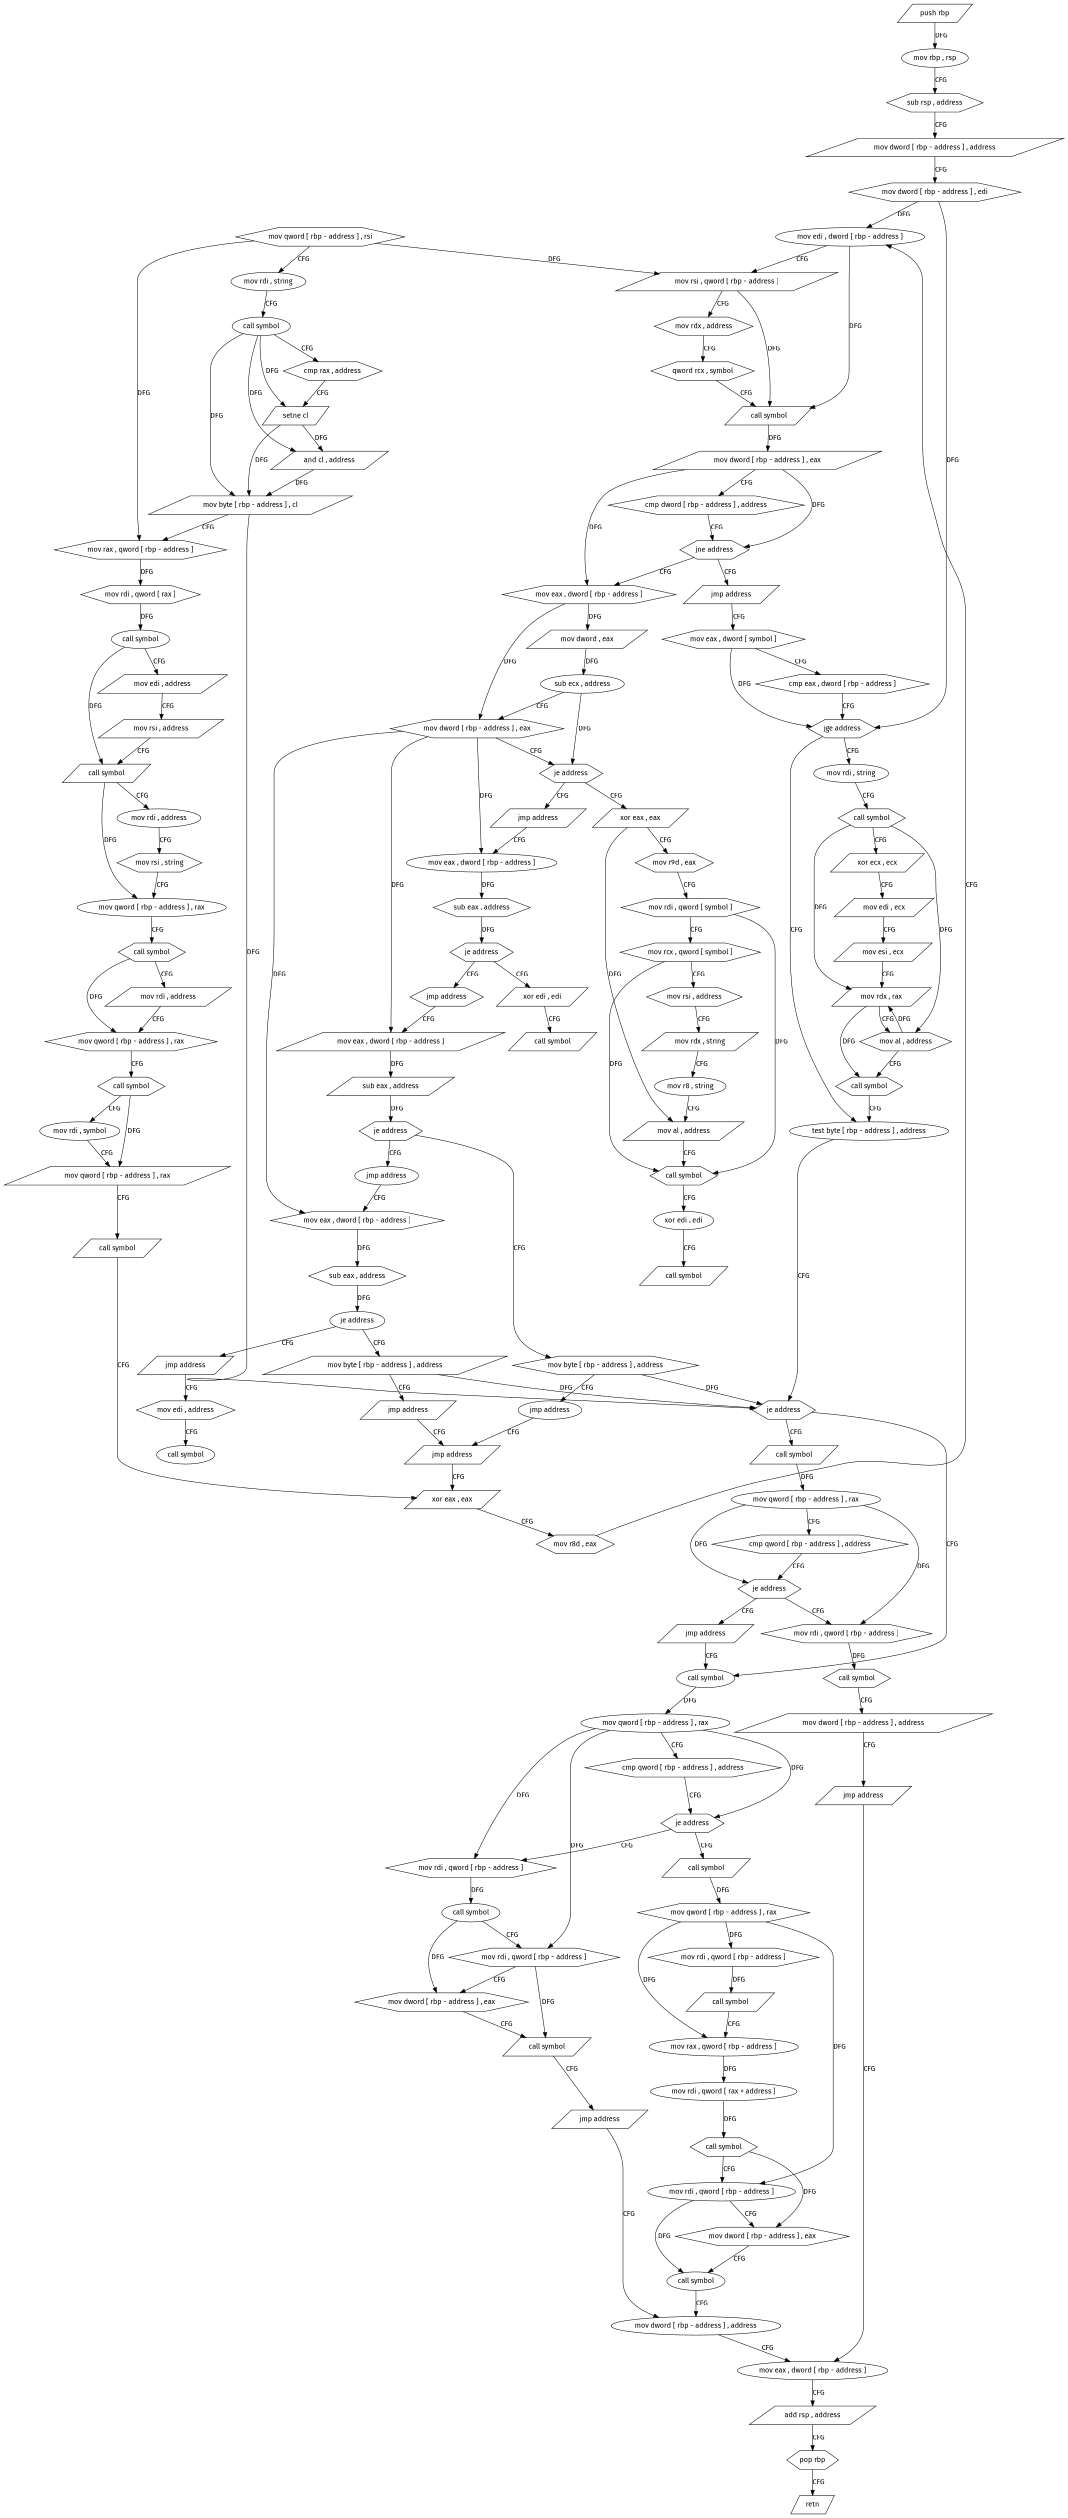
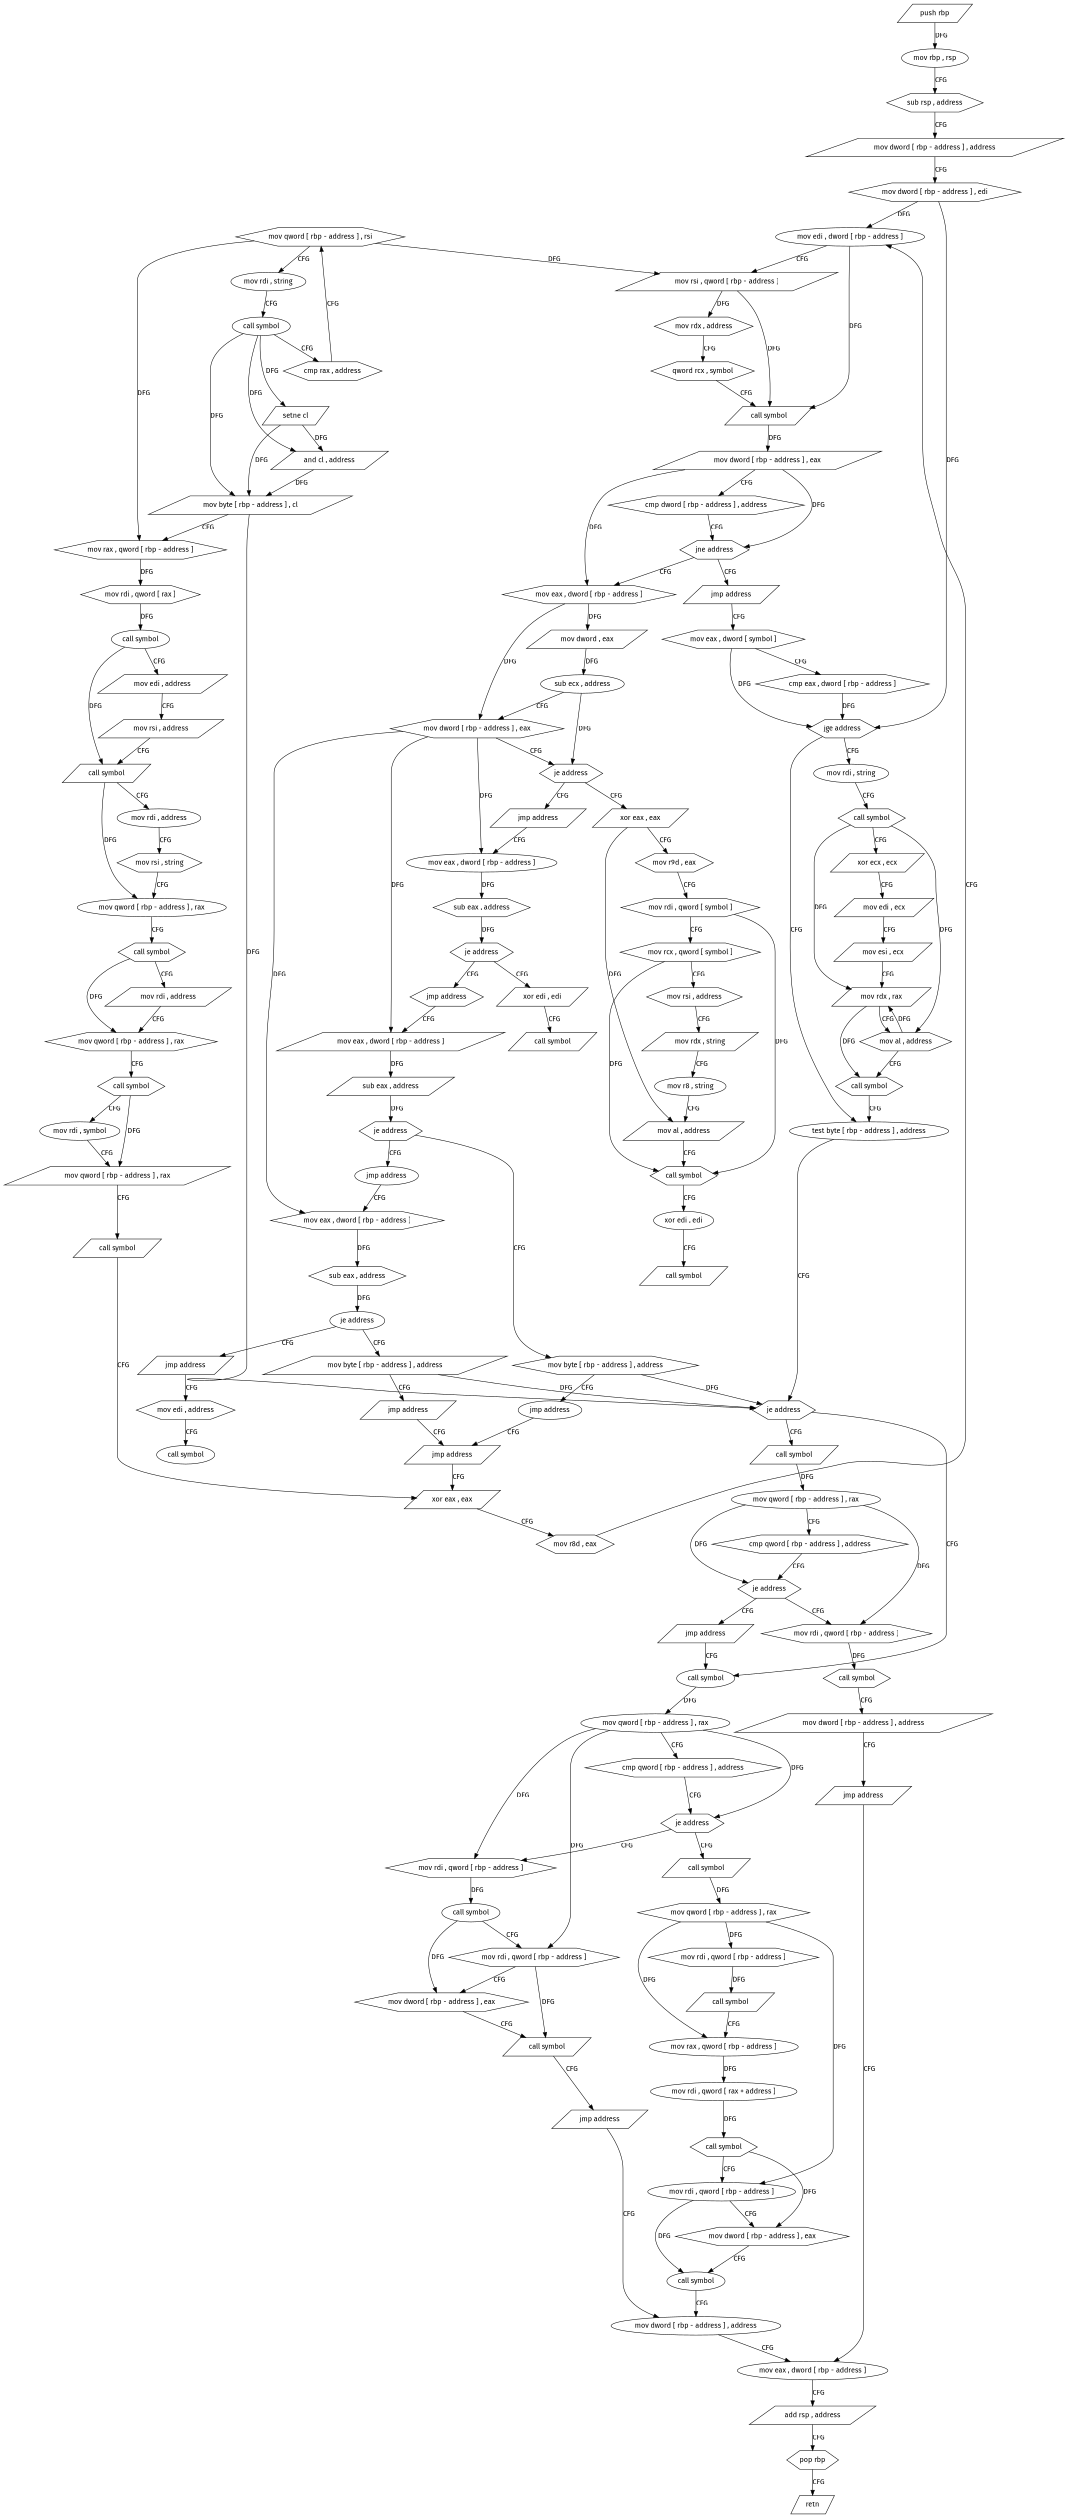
(723, 304) -> (723, 304)
(316, 391) -> (327, 307)
(849, 706) -> (849, 706)
